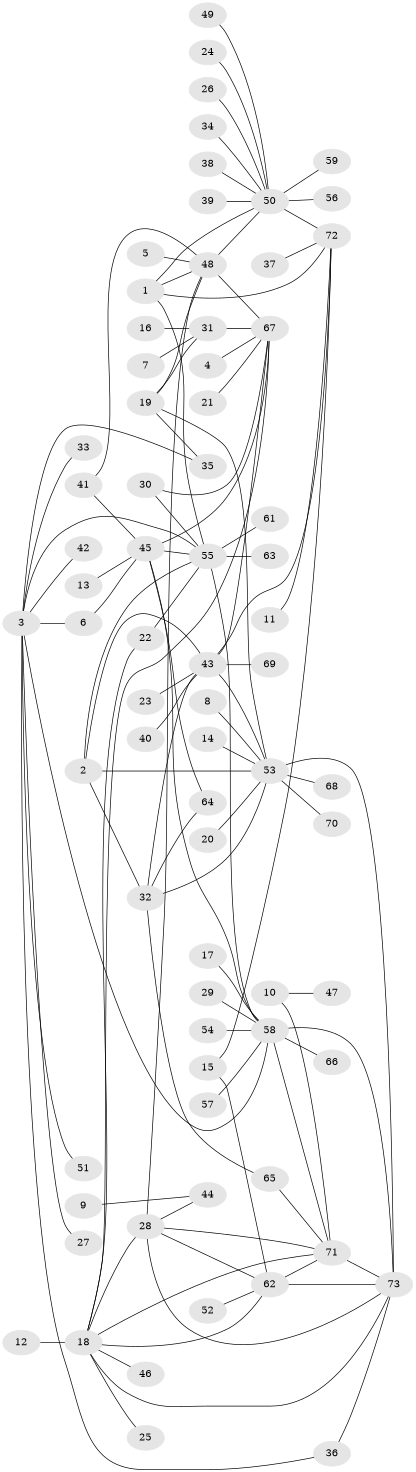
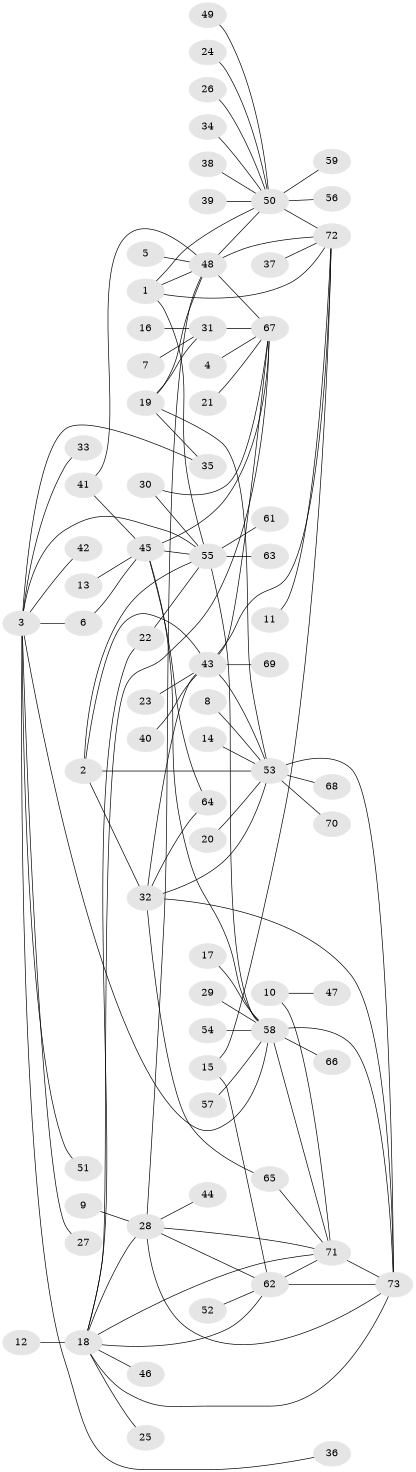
none -> (267, 243)
(143, 1201) -> (115, 1216)
(367, 1370) -> (369, 1019)
